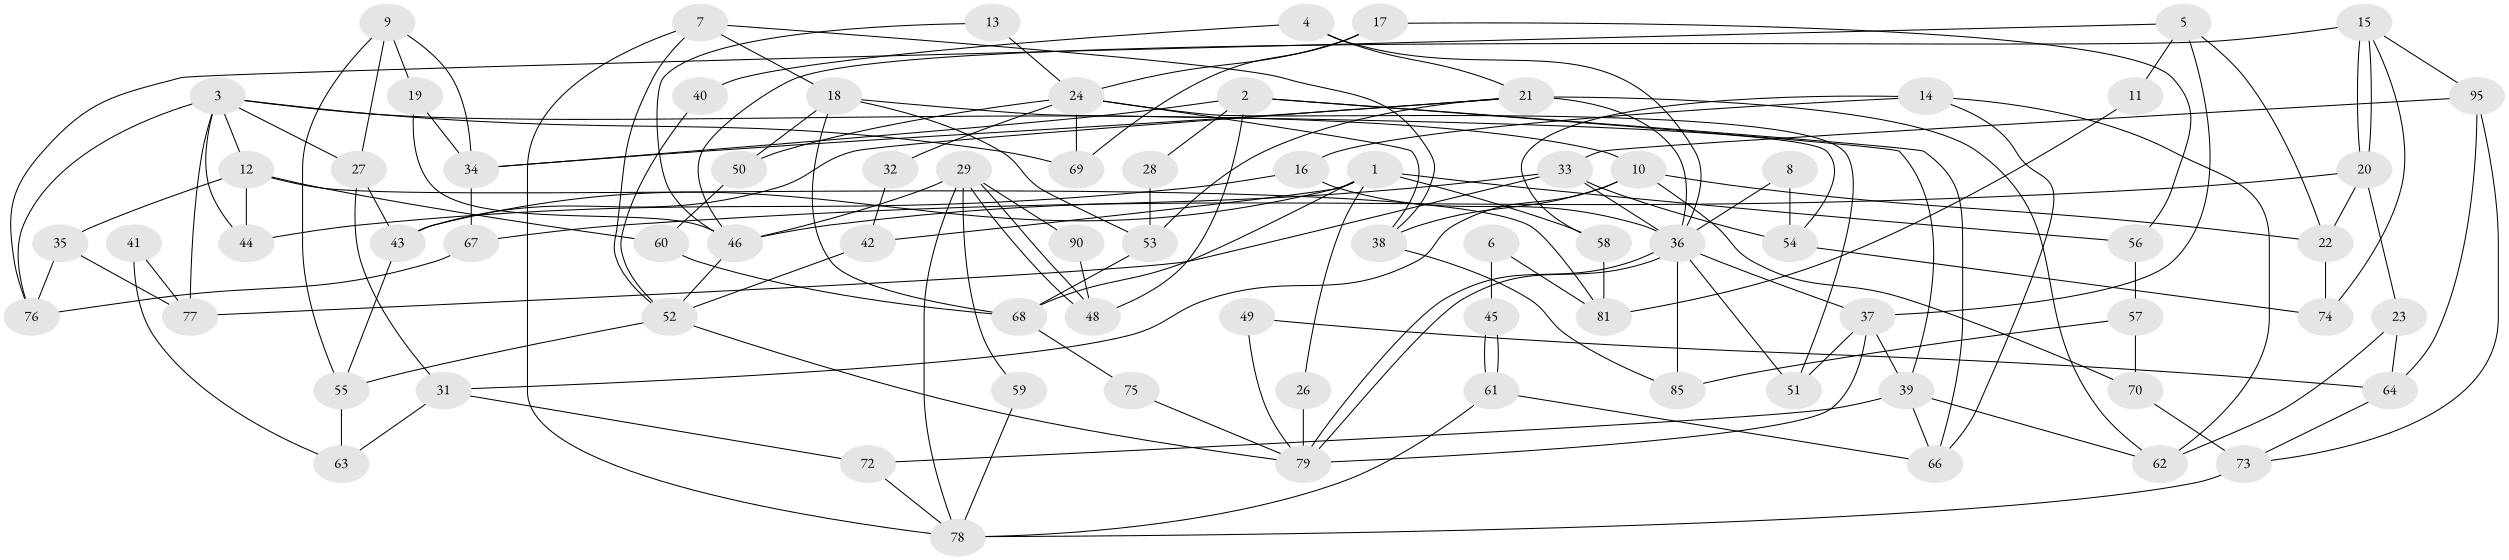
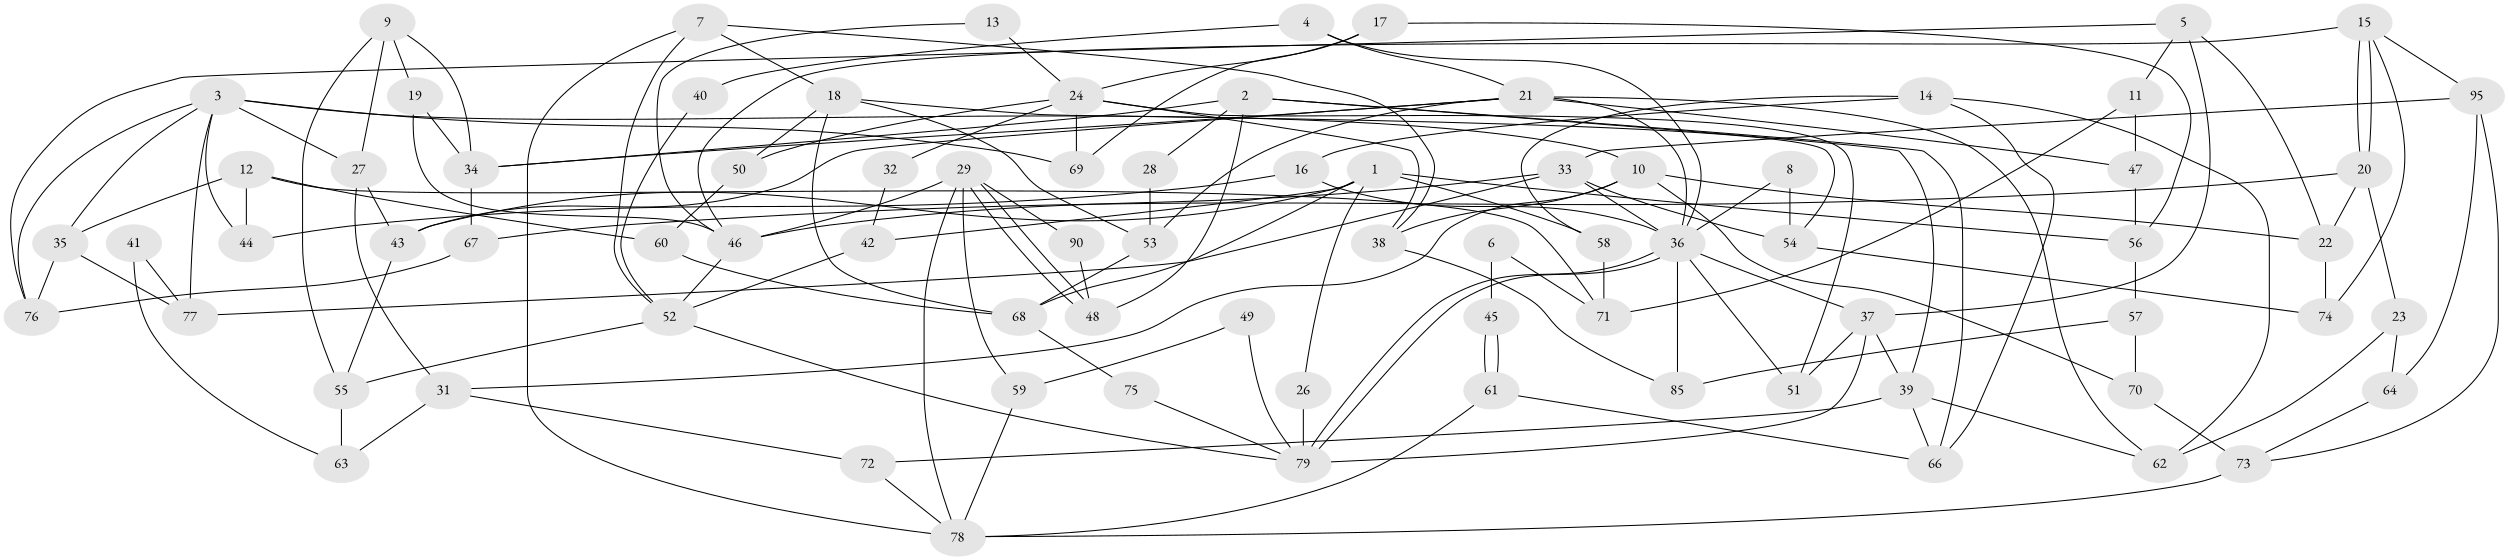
(232, 133) -> (128, 160)
none -> (2135, 170)
(1604, 317) -> (1604, 317)
(1819, 354) -> (1135, 358)
